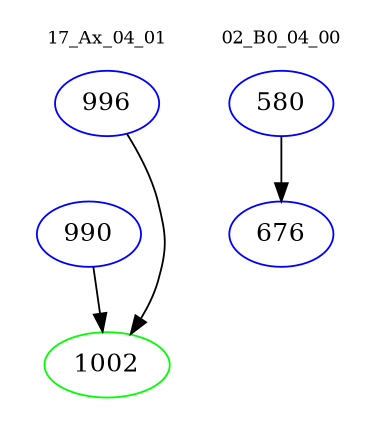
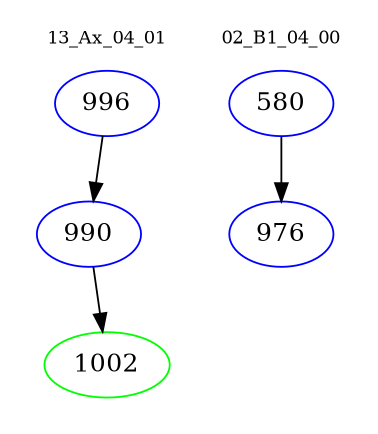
(107, 39) -> (107, 39)
(281, 39) -> (281, 39)
(163, 225) -> (99, 159)
(281, 234) -> (281, 234)
